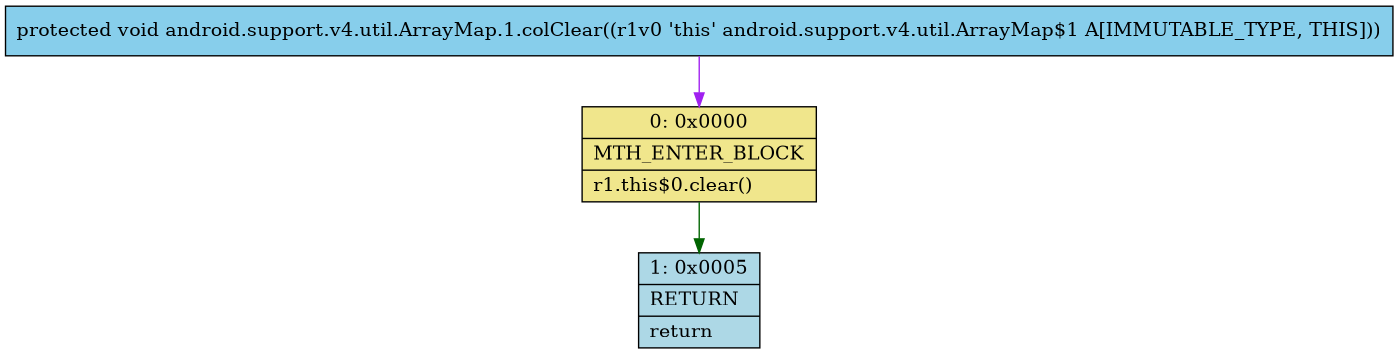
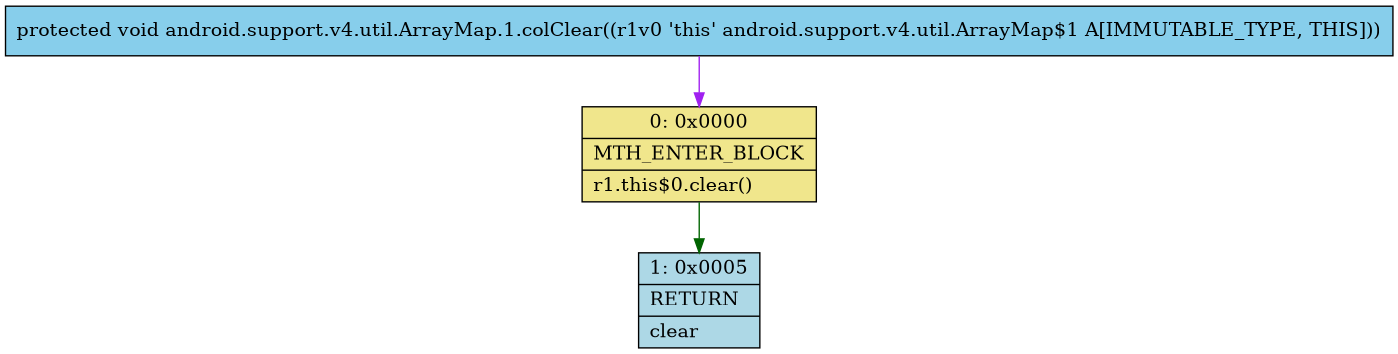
(681, 331) -> (674, 331)
